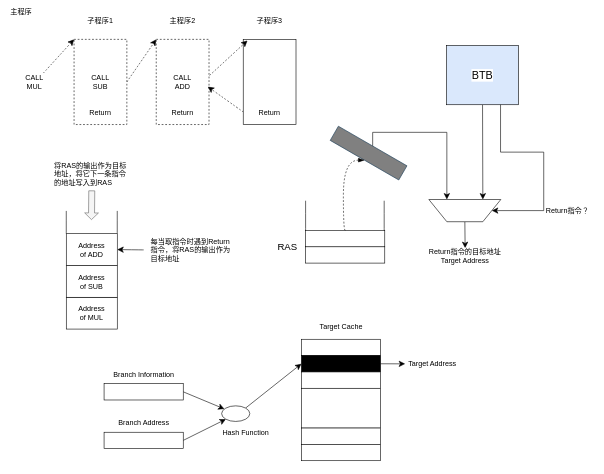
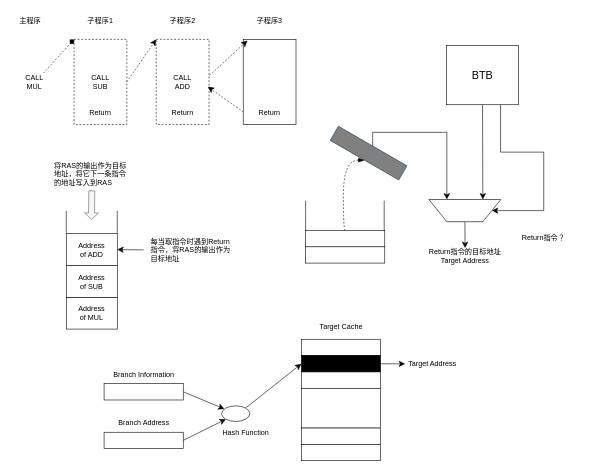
(21, 12) -> (30, 21)
(183, 21) -> (183, 21)
(69, 44) -> (69, 44)
(483, 75) -> (483, 75)
(568, 211) -> (544, 238)
(288, 247) -> none
